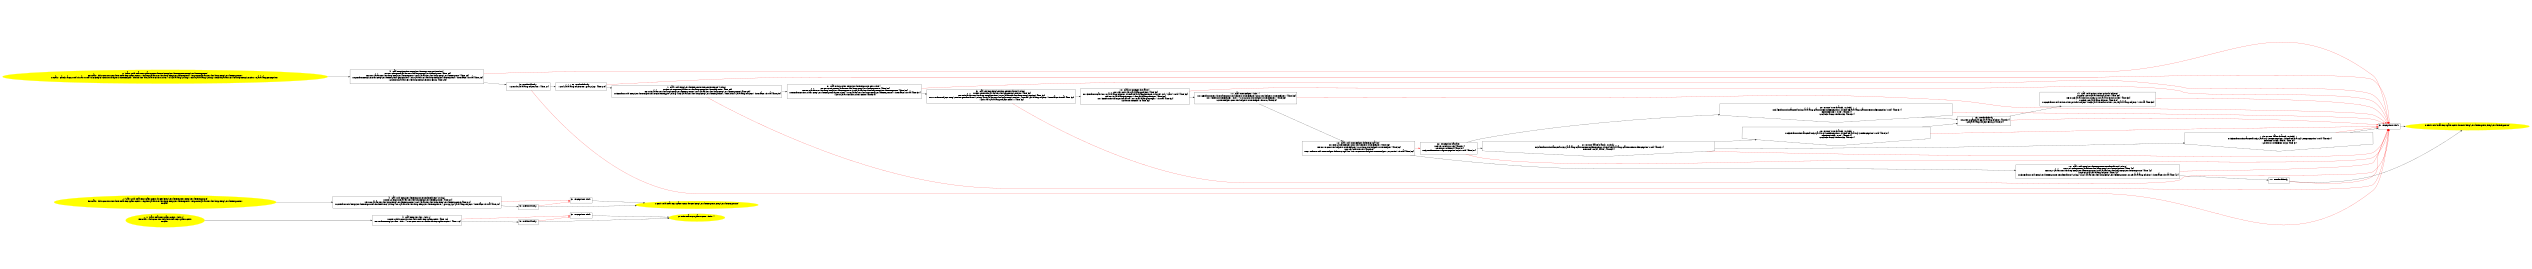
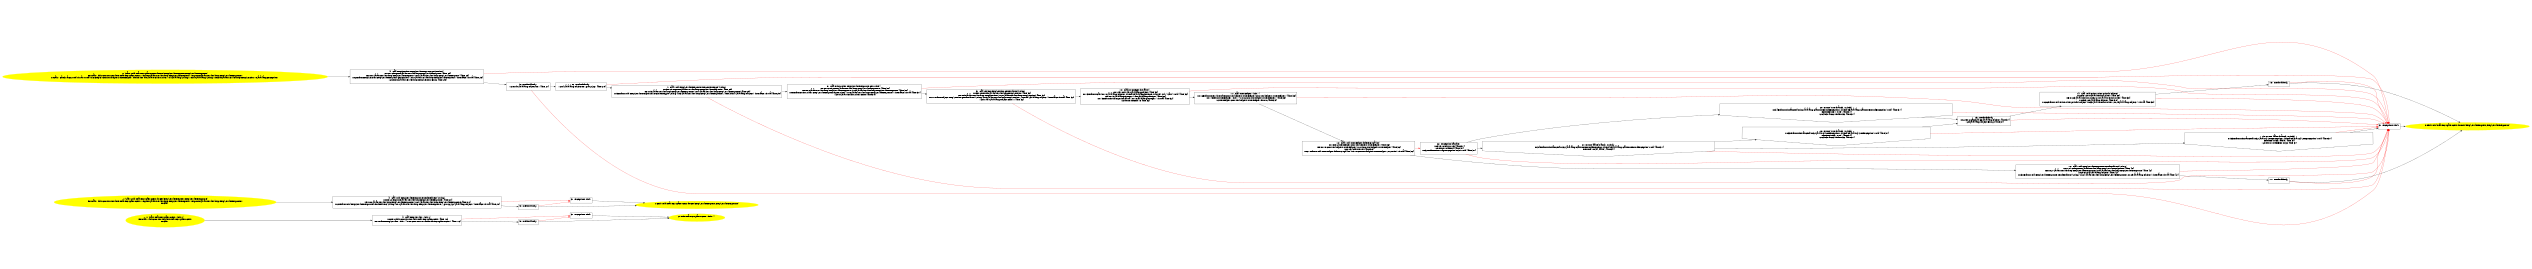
none -> (2279, 84)
